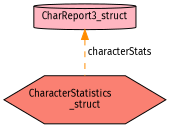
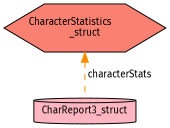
(85, 58) -> (85, 80)
